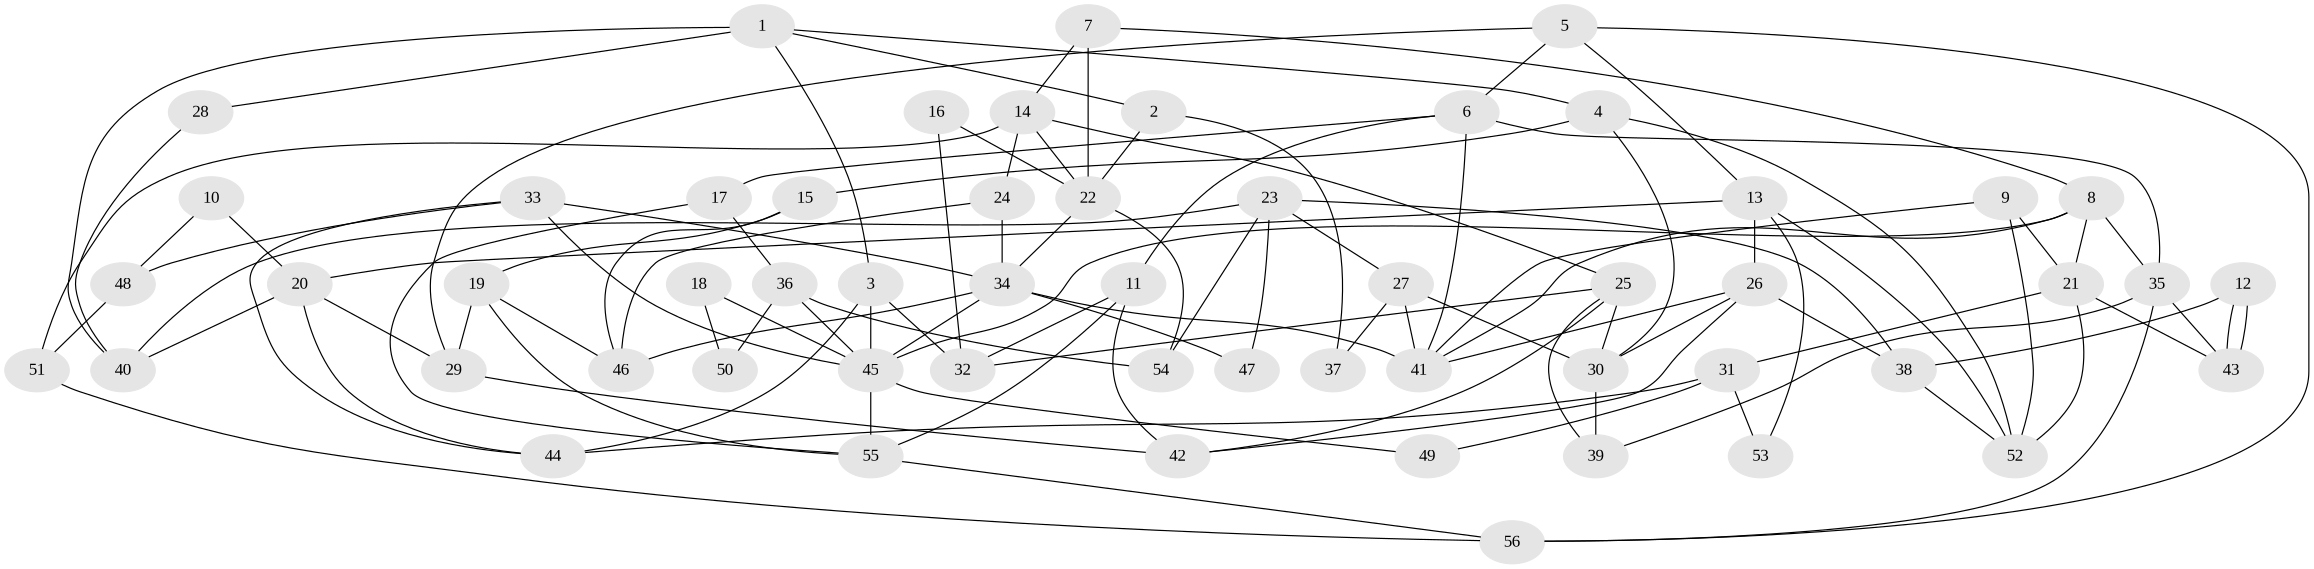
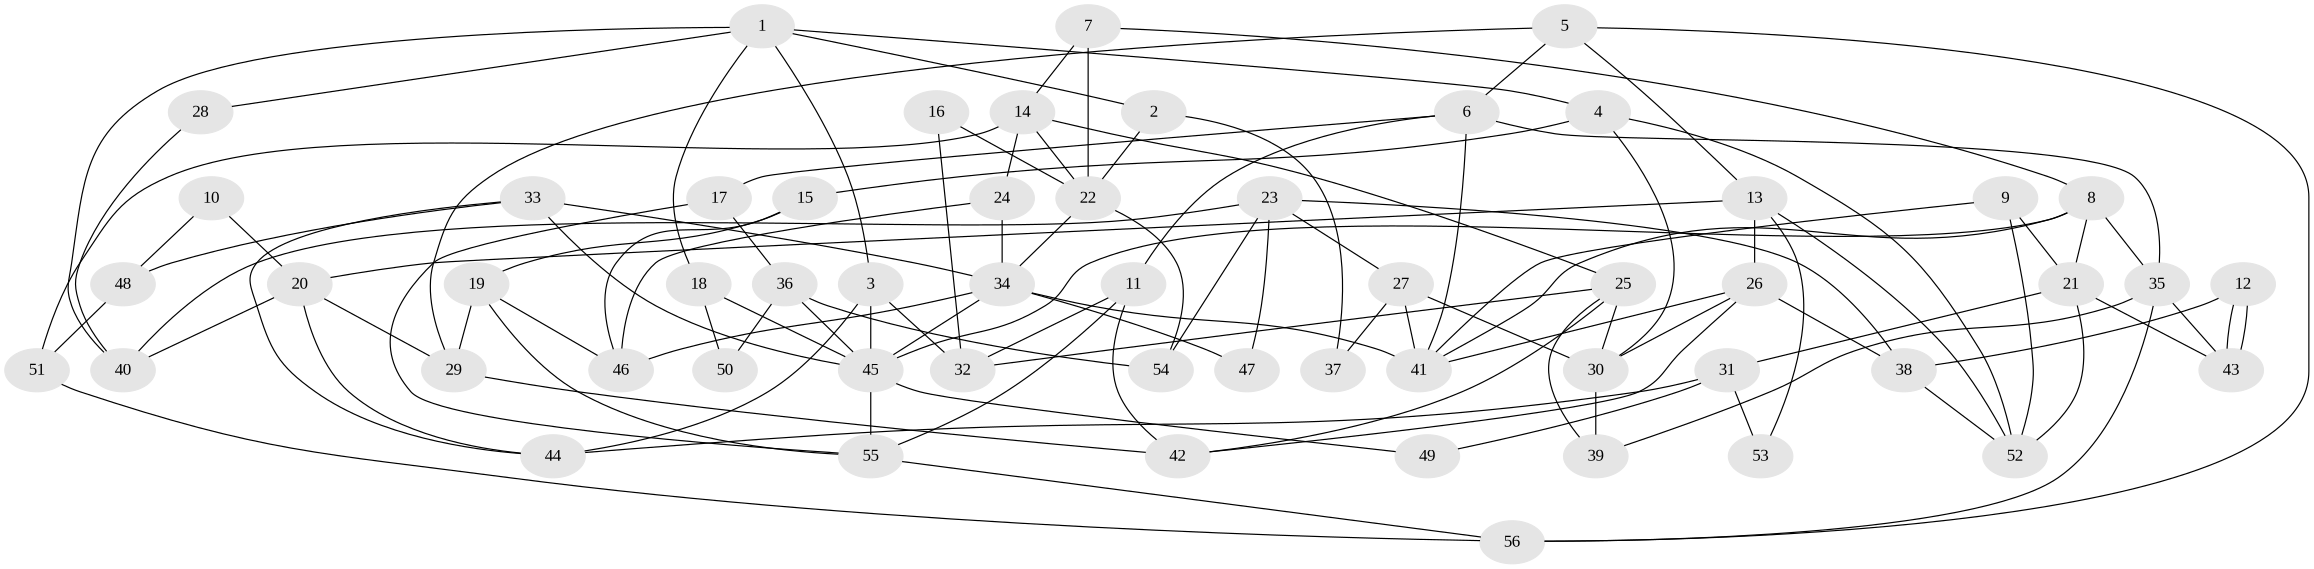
none -> (691, 137)
